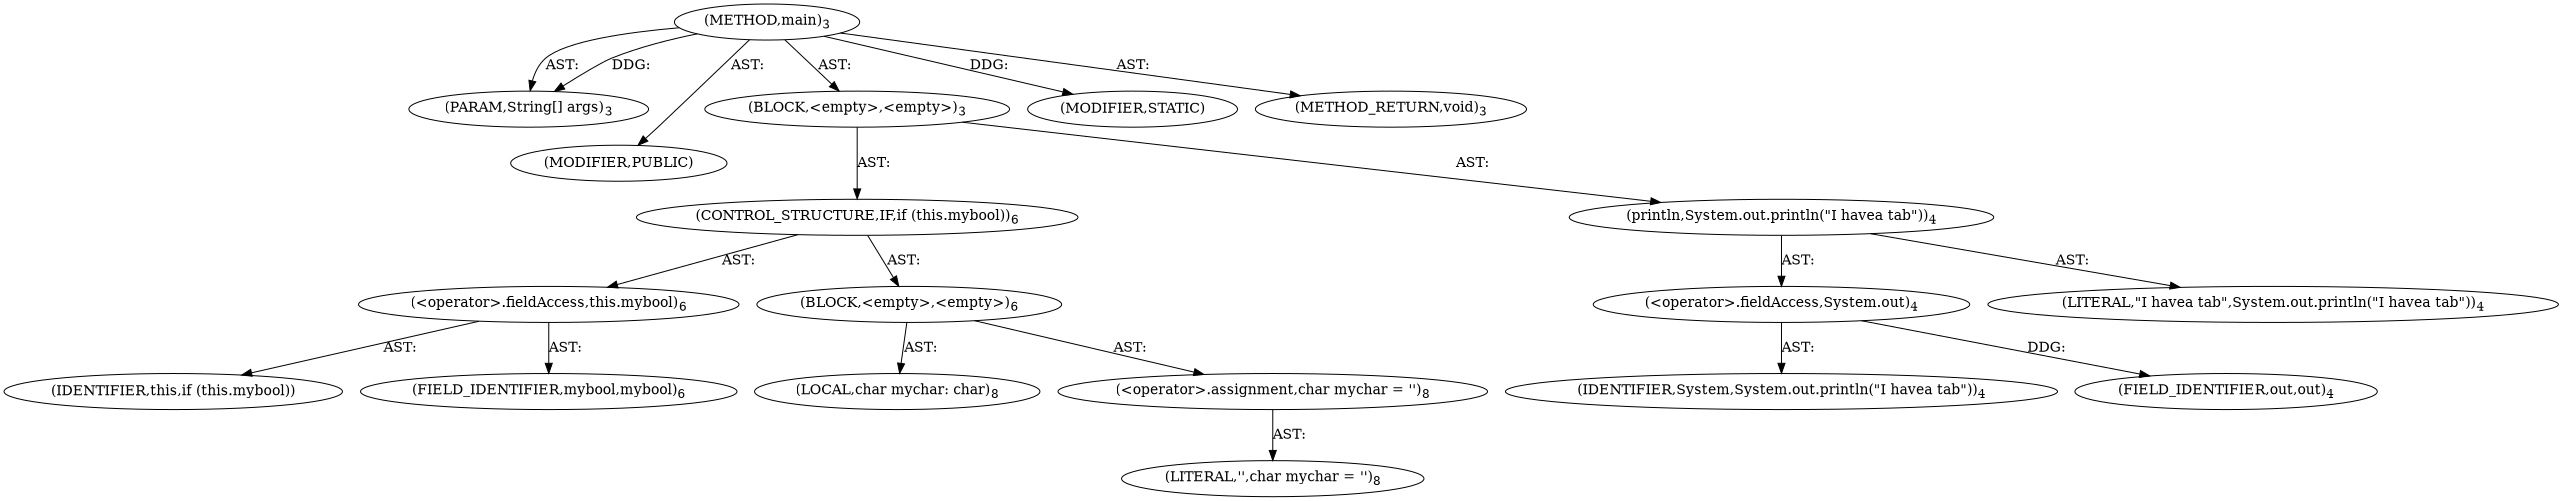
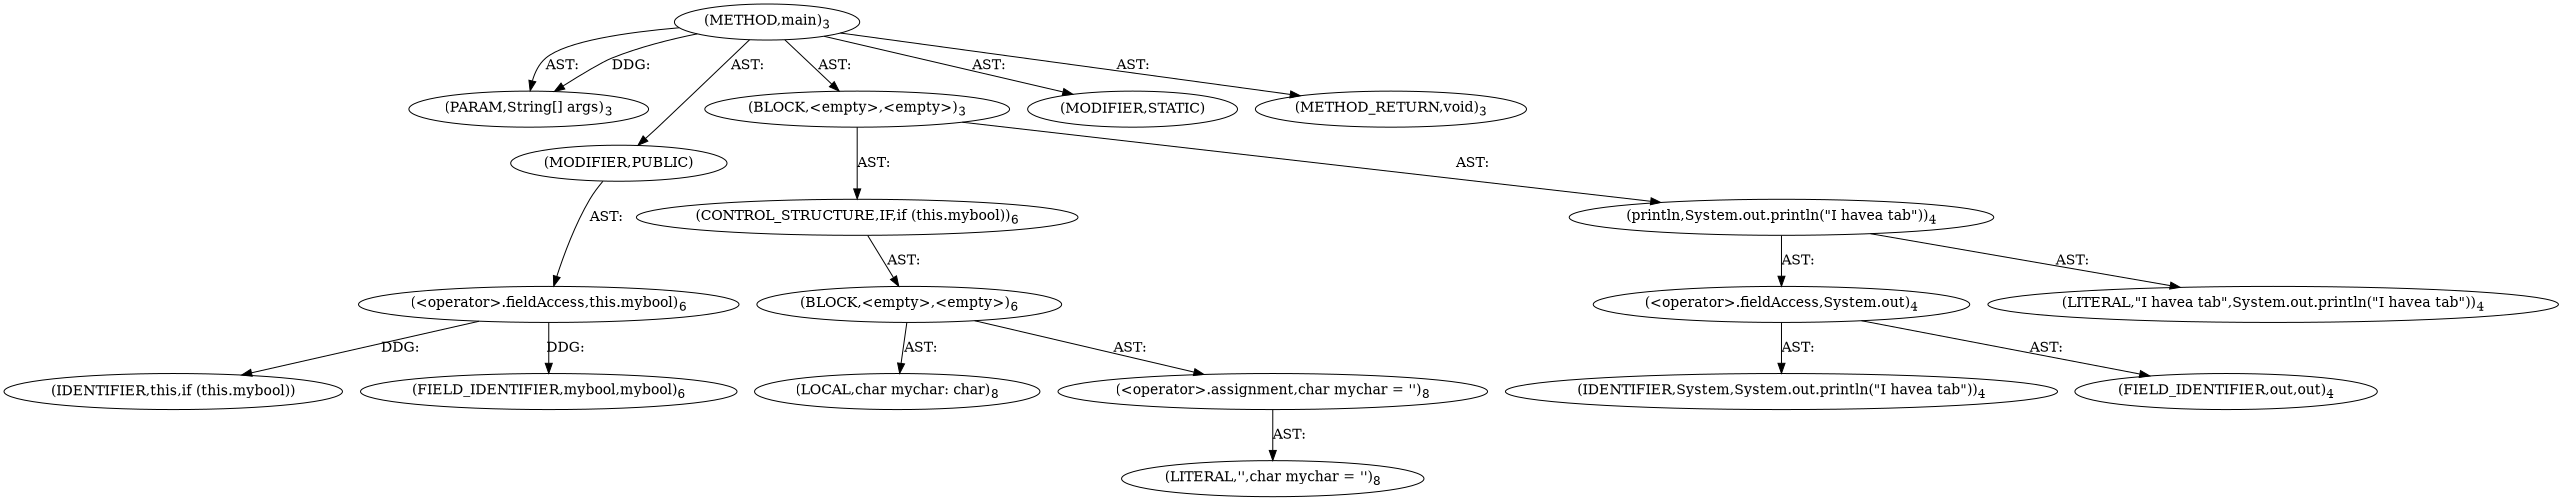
(991, 66) -> (991, 66)
(708, 260) -> (576, 227)
(403, 348) -> (403, 348)
(568, 348) -> (568, 348)
(2049, 348) -> (2049, 348)
